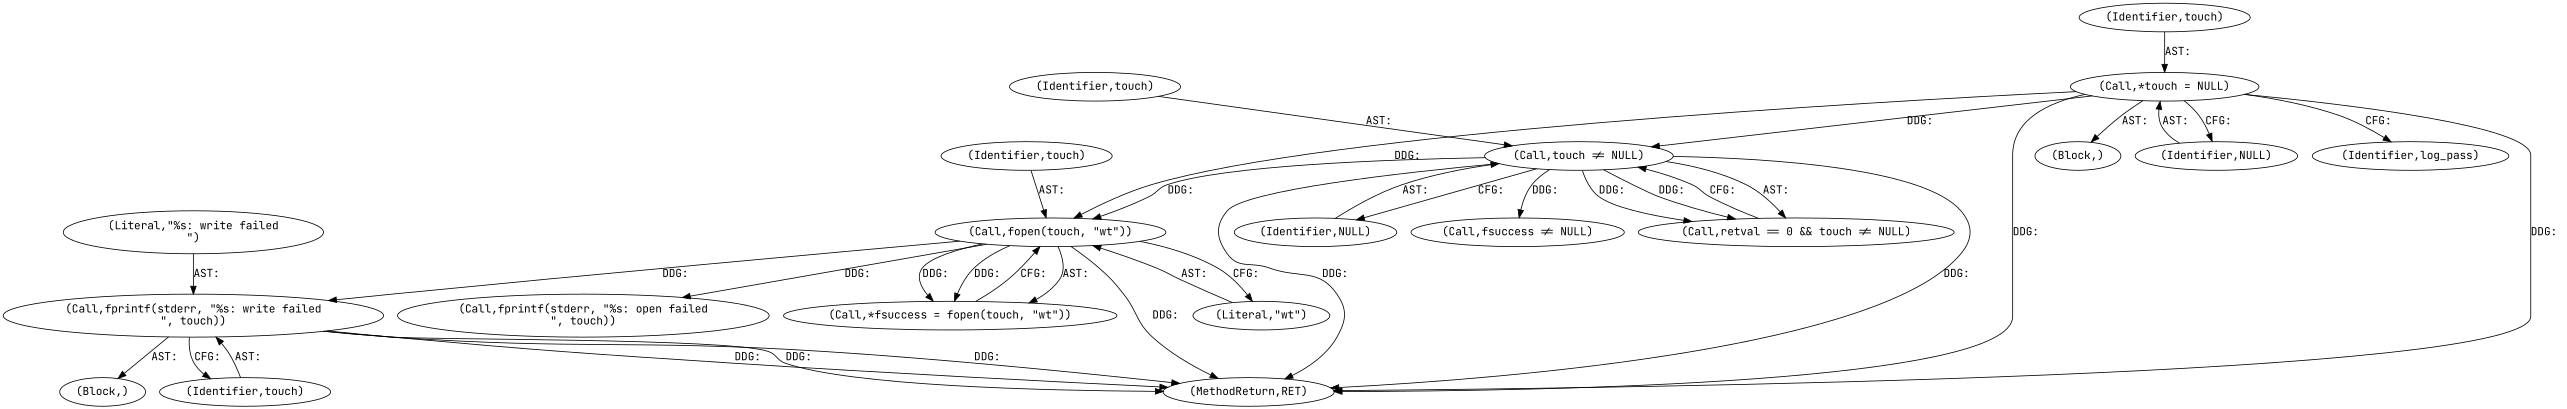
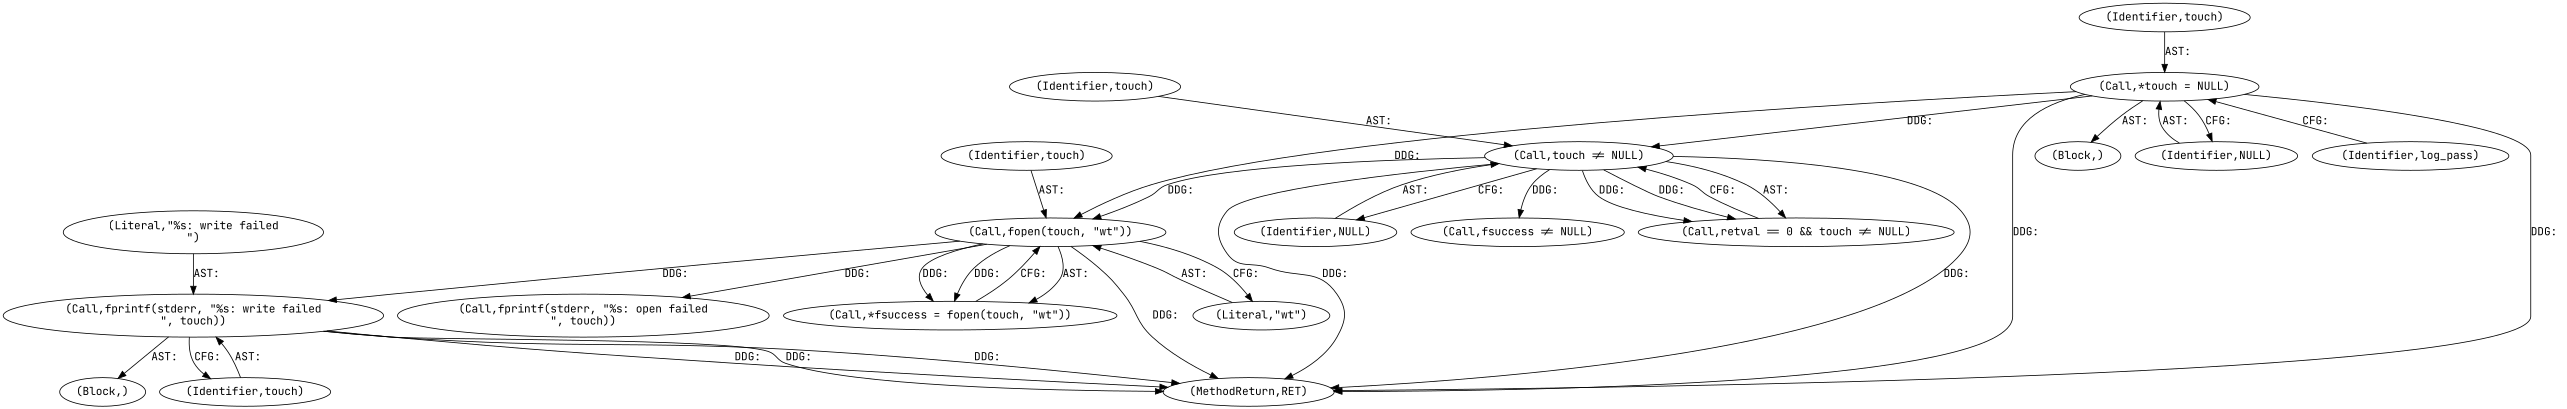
(2317, 109) -> (2291, 122)
